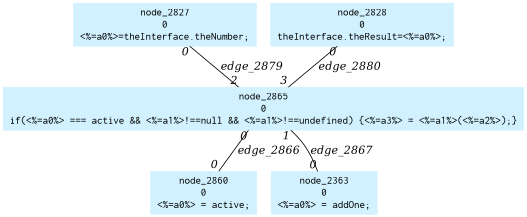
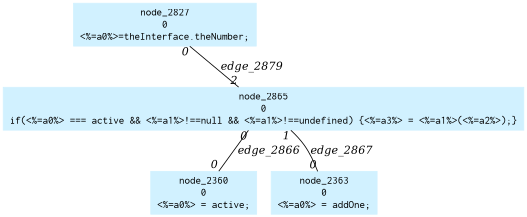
(362, 25) -> none
(204, 193) -> (204, 193)
